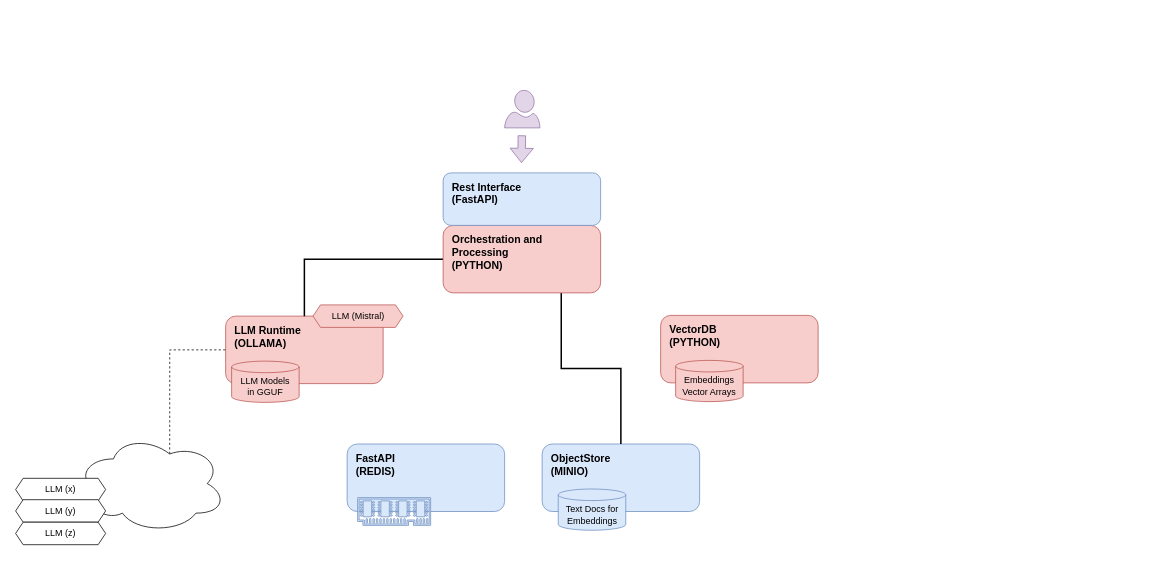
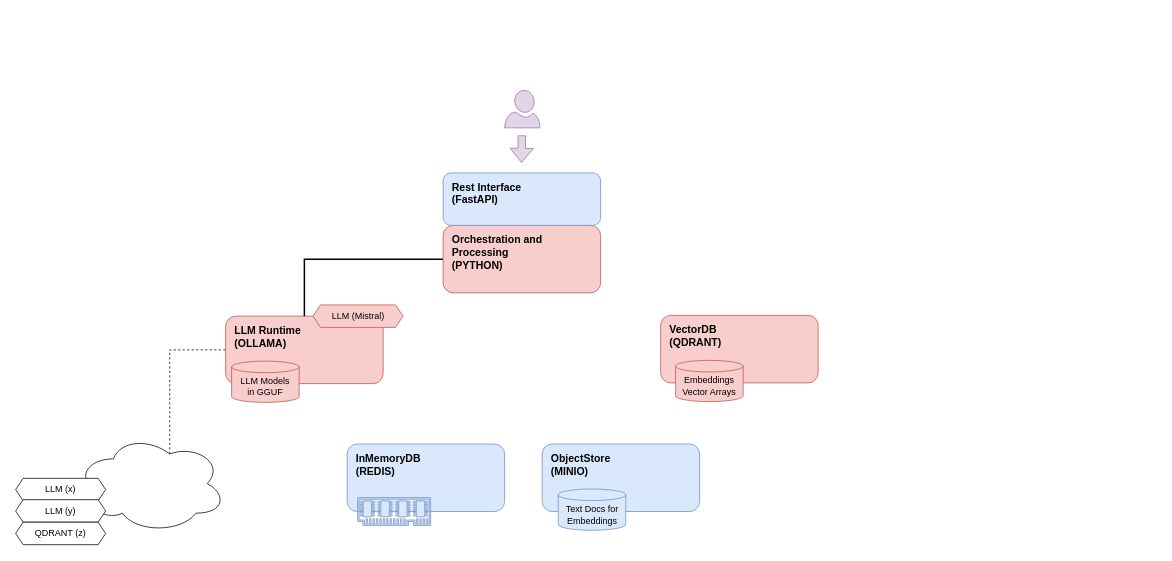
(693, 336) -> (693, 336)
(590, 368) -> none
(376, 465) -> (385, 465)
(60, 534) -> (60, 534)
